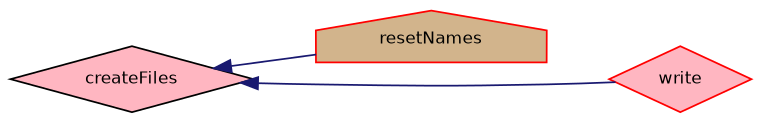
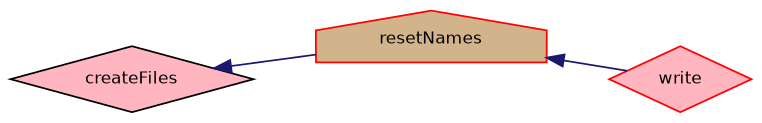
(437, 86) -> (595, 66)
